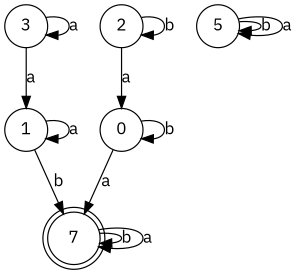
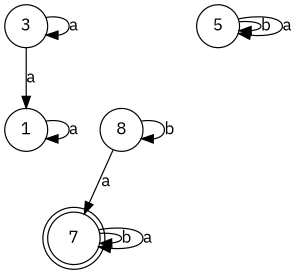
(122, 26) -> none
(122, 130) -> (122, 130)
(47, 176) -> none
